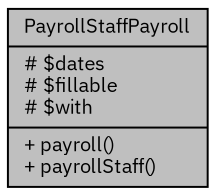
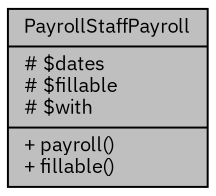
(90, 167) -> (69, 167)
